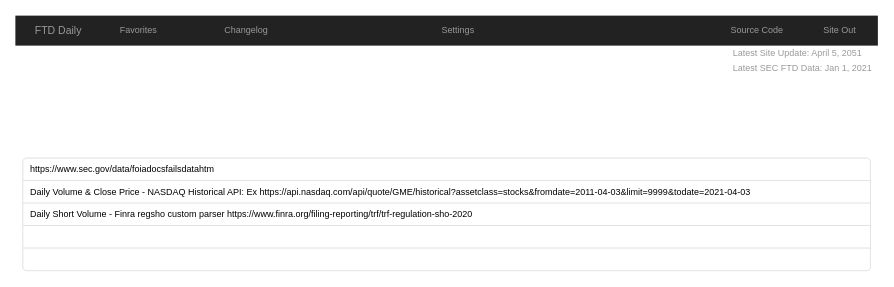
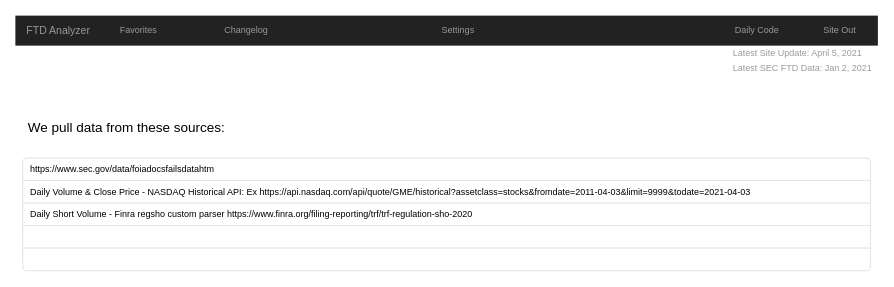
(59, 30) -> (59, 30)
(757, 30) -> (757, 30)
(805, 53) -> (805, 53)
(804, 68) -> (804, 68)
none -> (184, 128)
